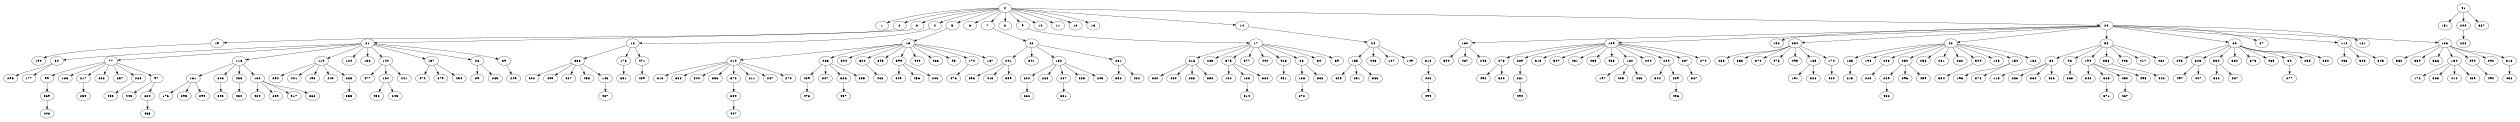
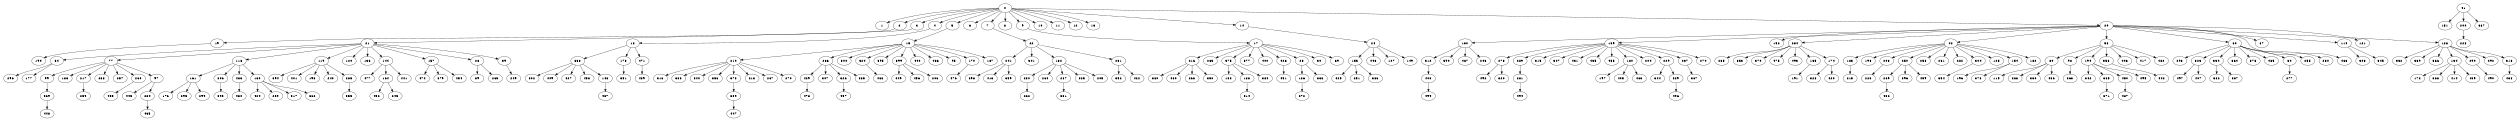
(2344, 51) -> (2244, 39)
none -> (1448, 52)
(1813, 68) -> (1823, 69)
(752, 78) -> (752, 78)
